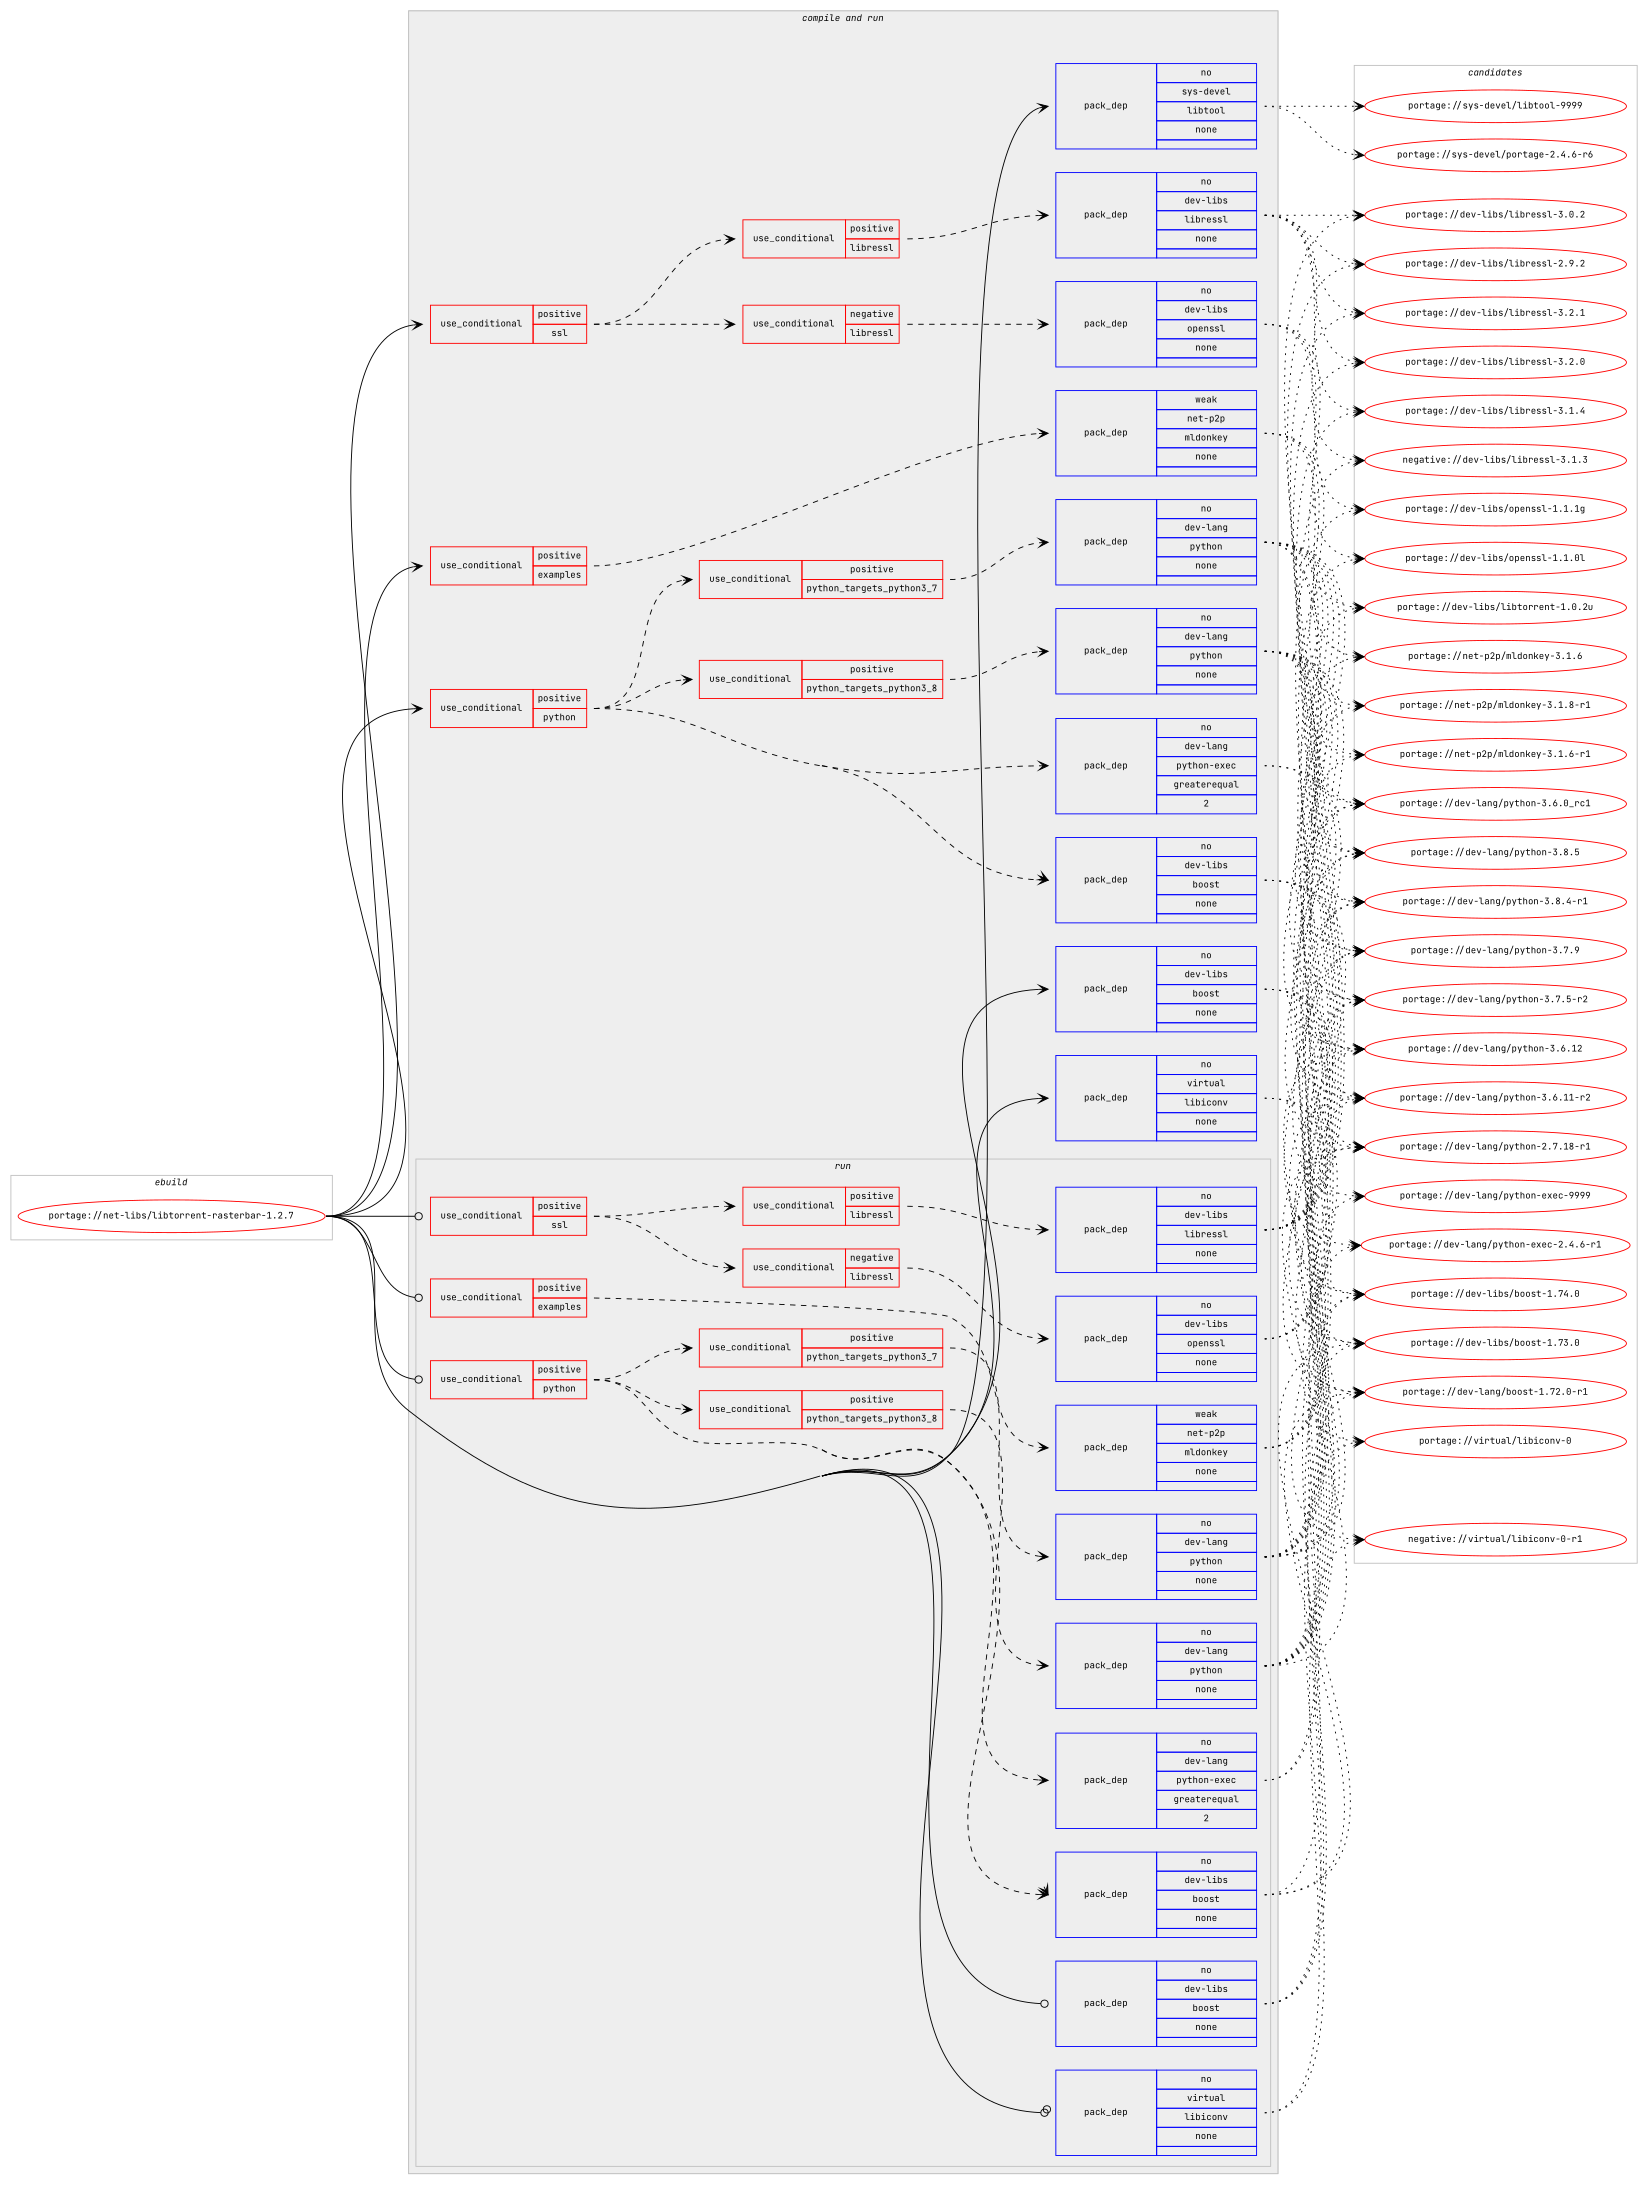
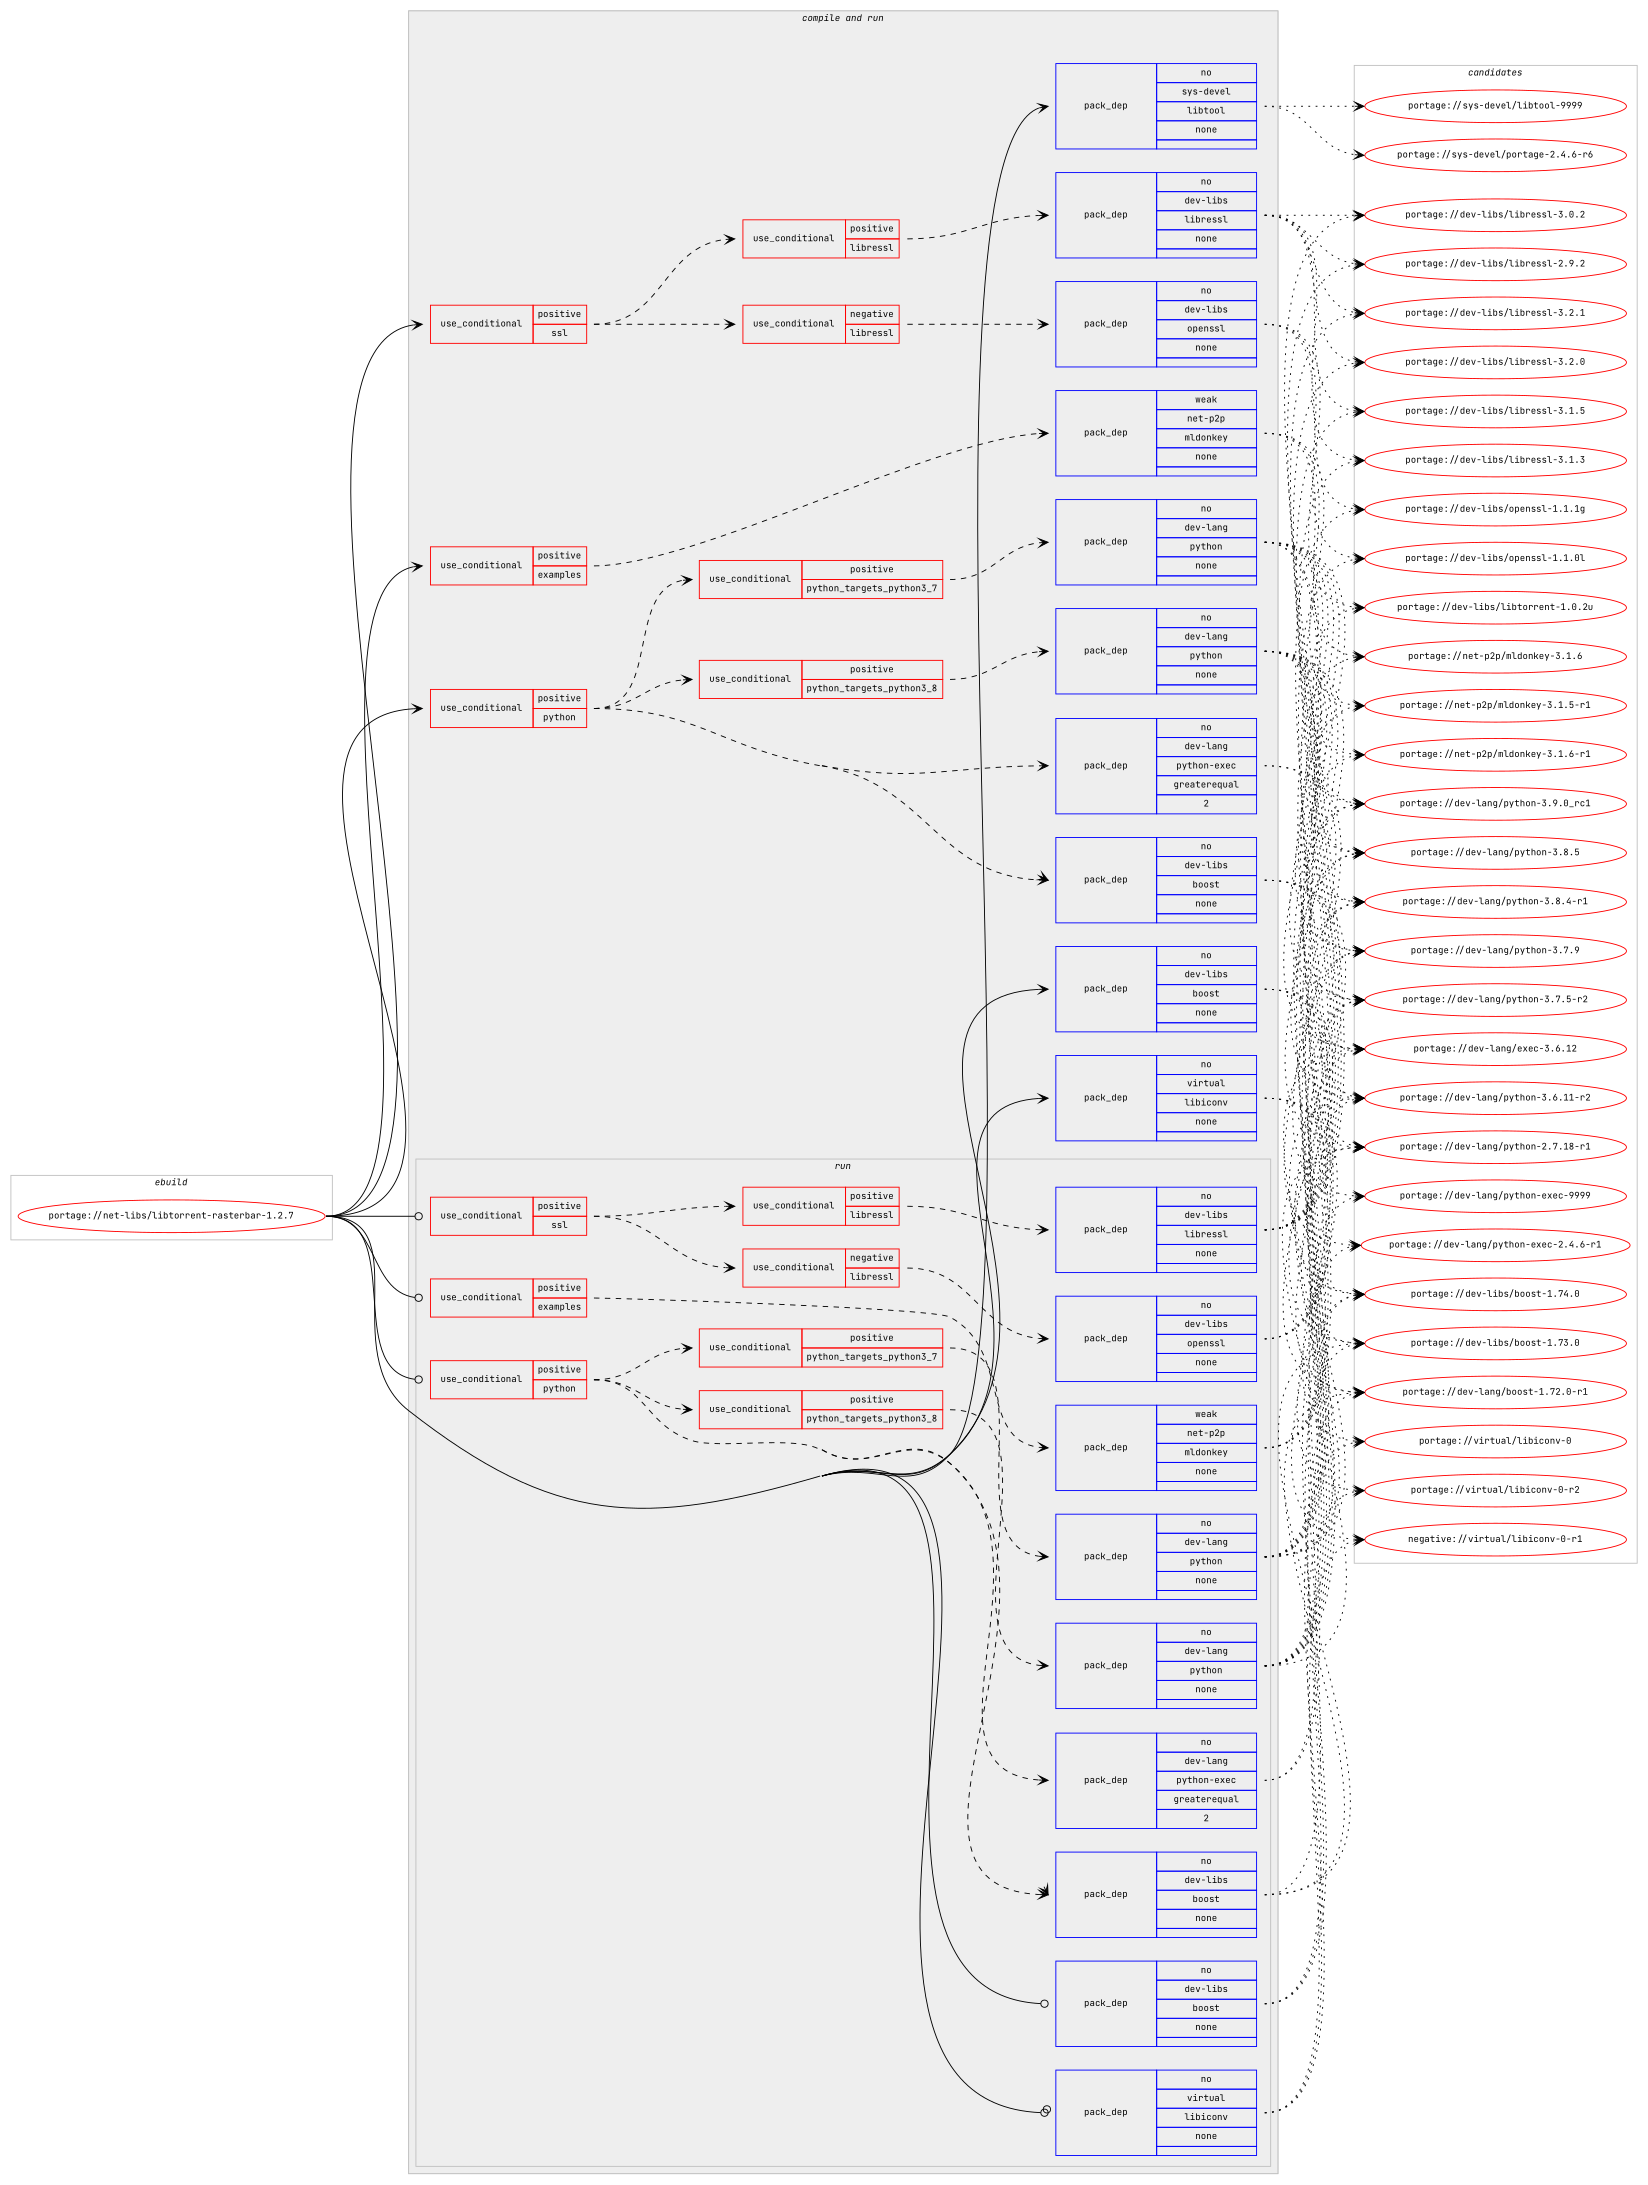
(1496, 411) -> (1496, 411)
(1496, 461) -> (1496, 461)
(1496, 706) -> (1496, 706)
(1496, 804) -> (1496, 804)
(1496, 1049) -> (1496, 1049)
none -> (1496, 1491)
